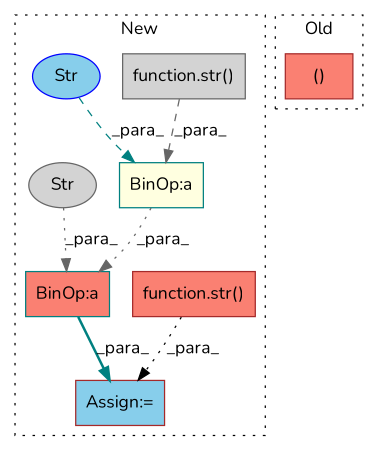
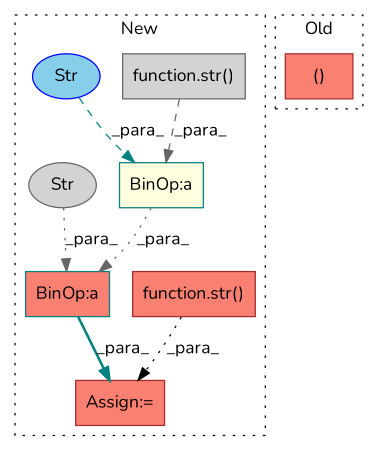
(120, 403) -> (120, 403)
